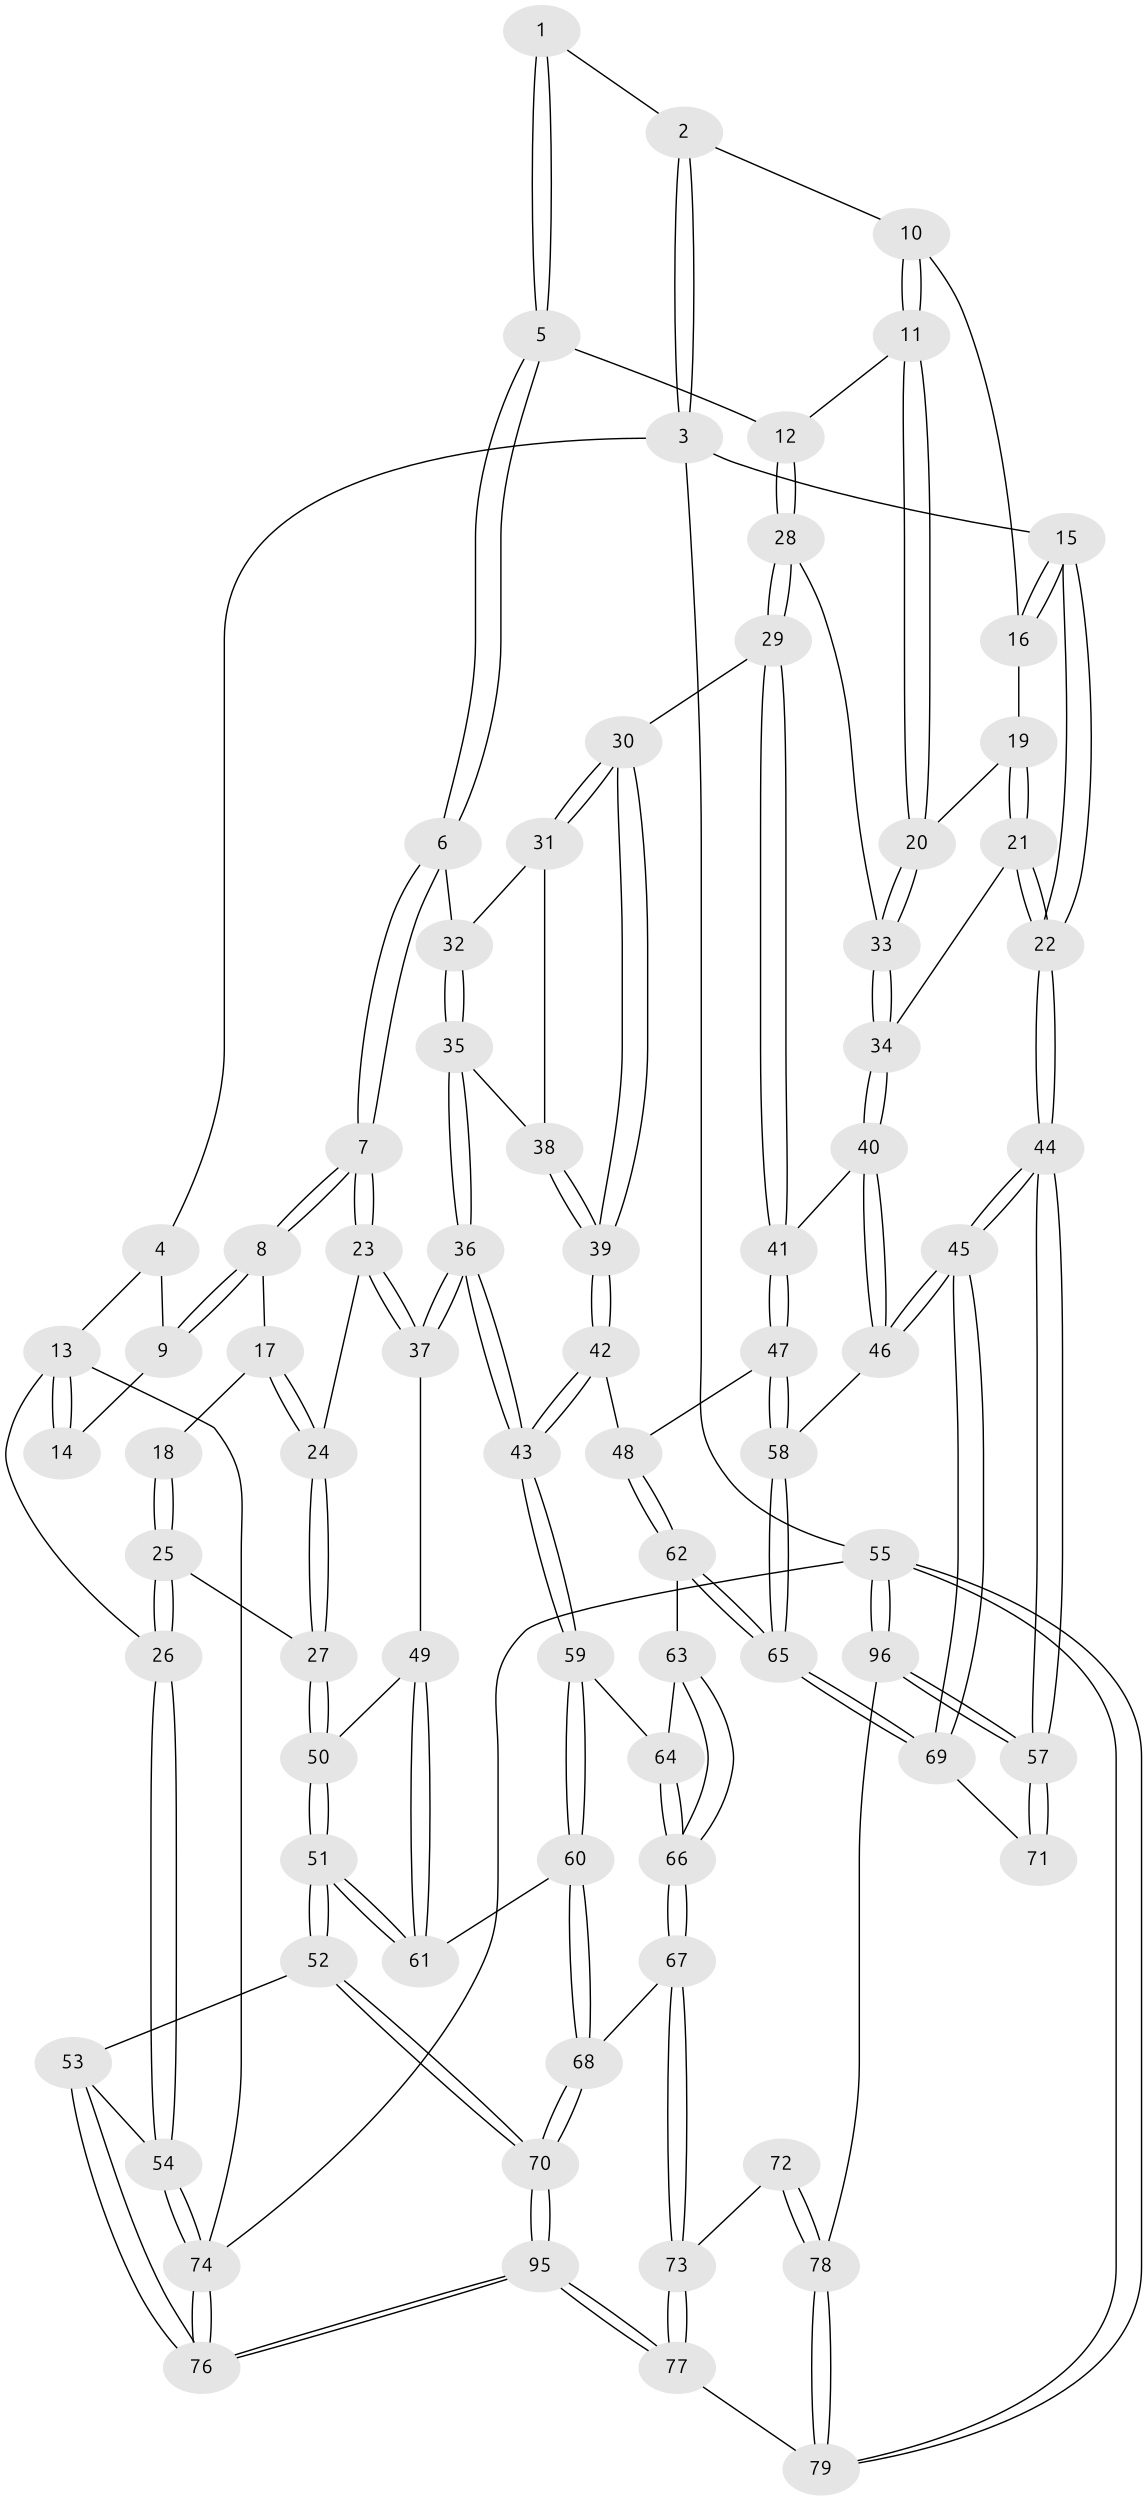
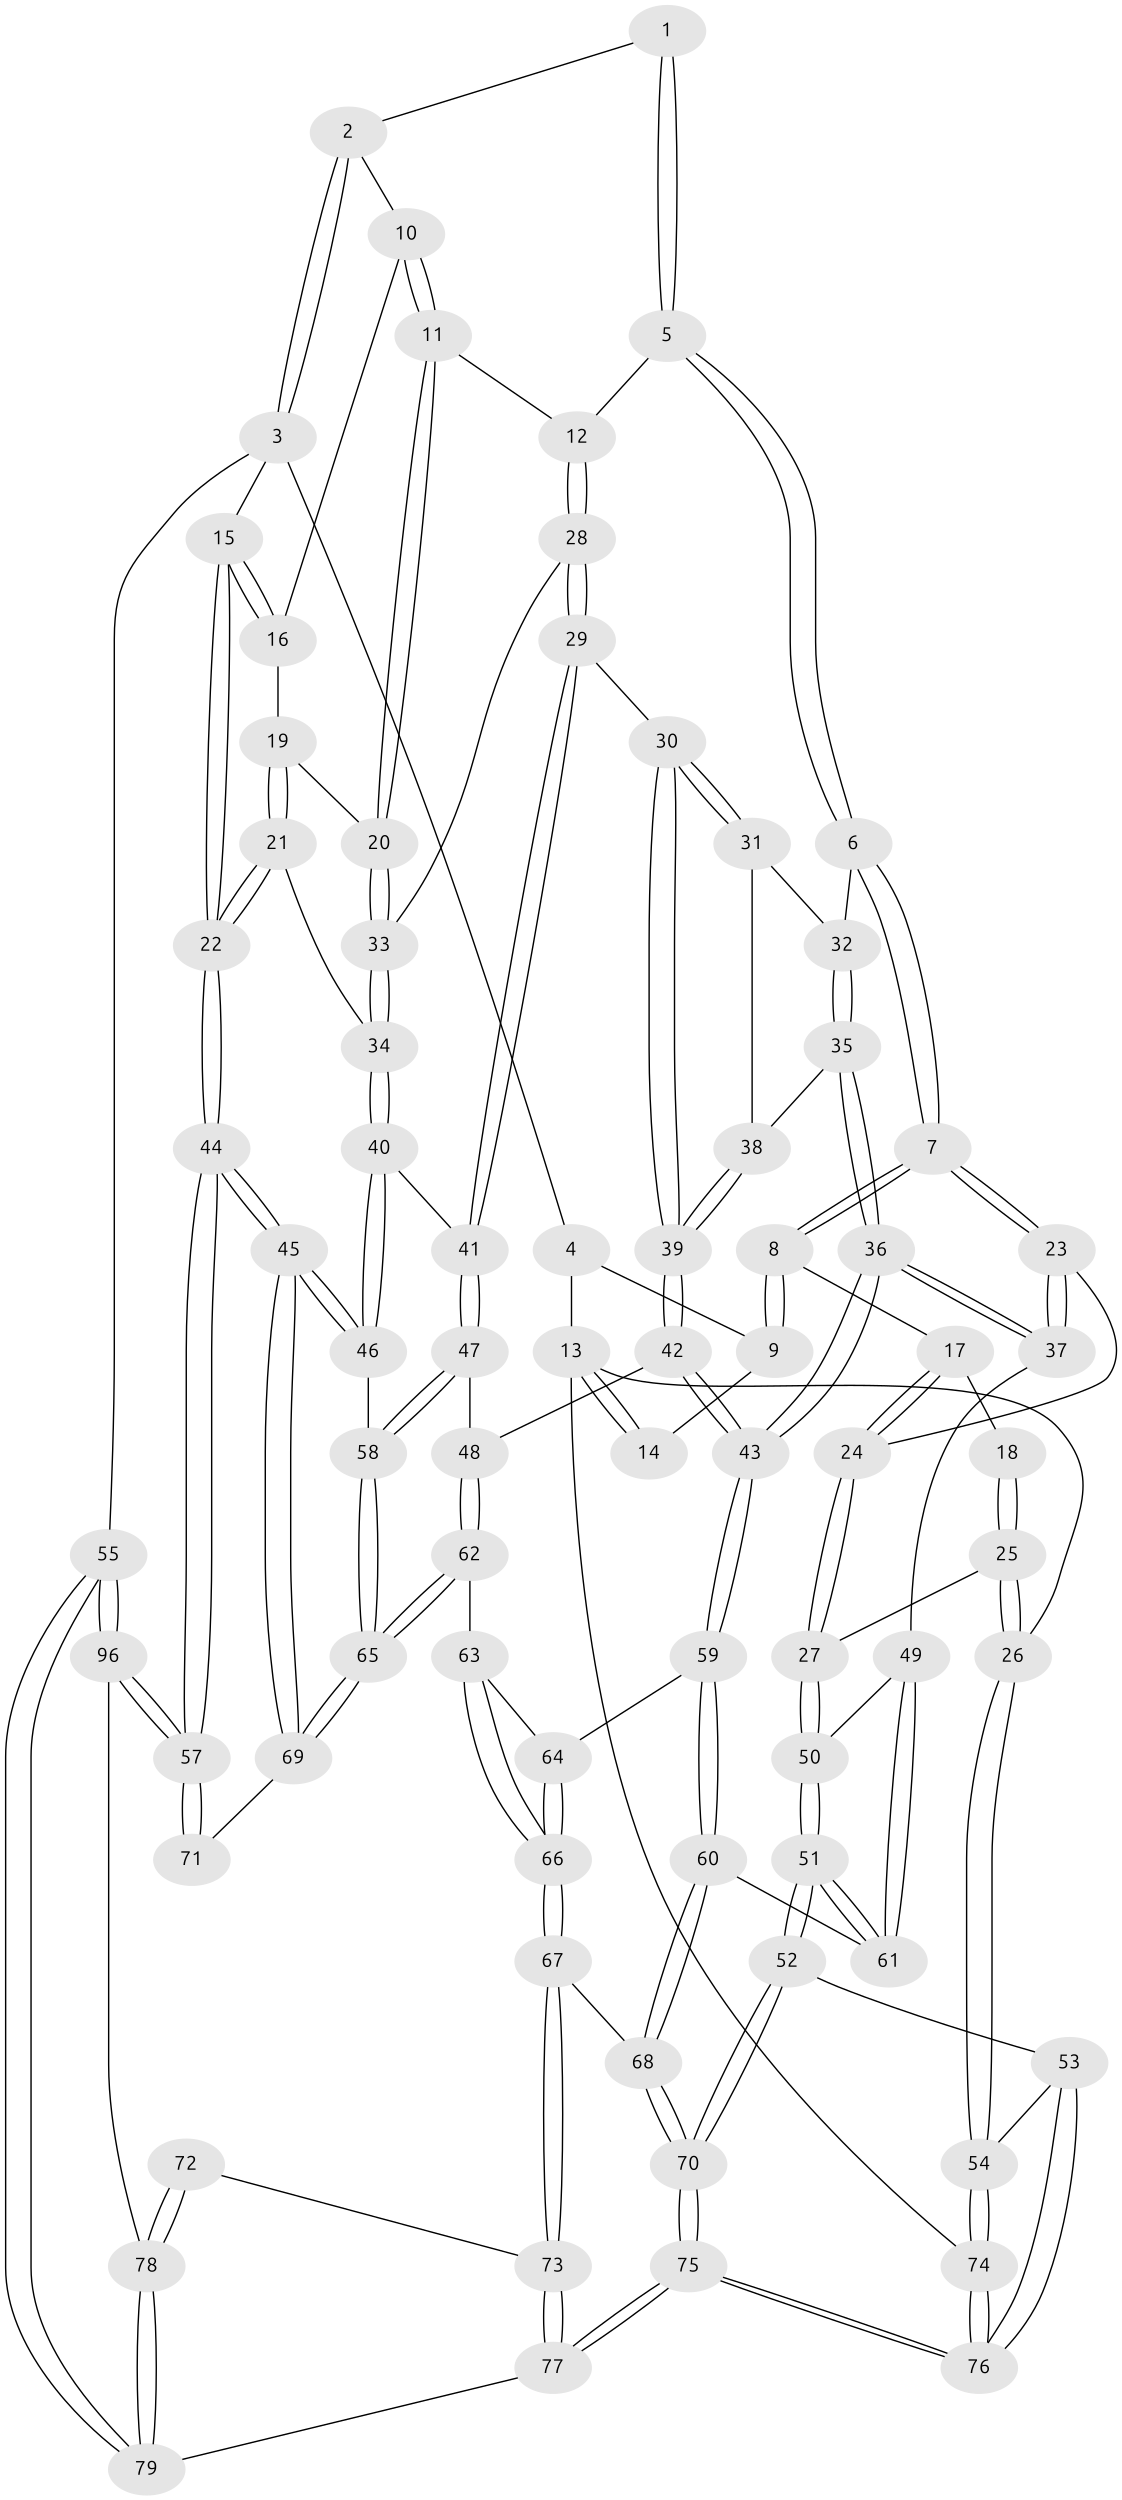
(498, 1824) -> none
(540, 2266) -> (689, 2266)
